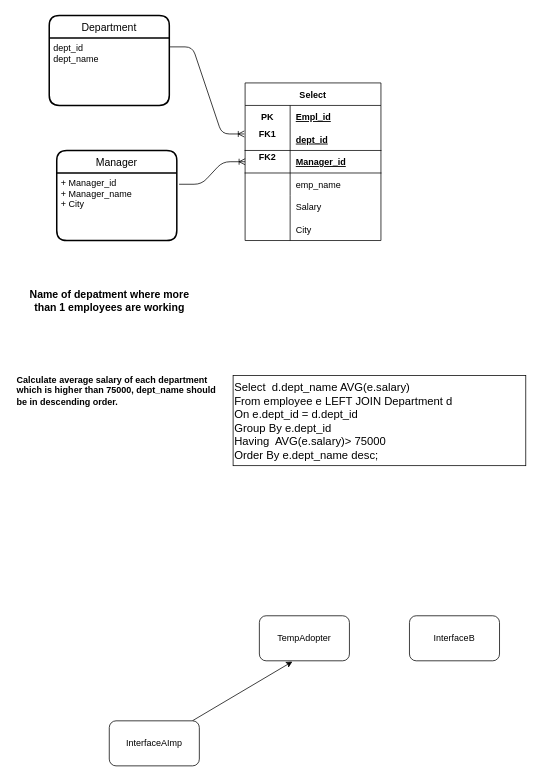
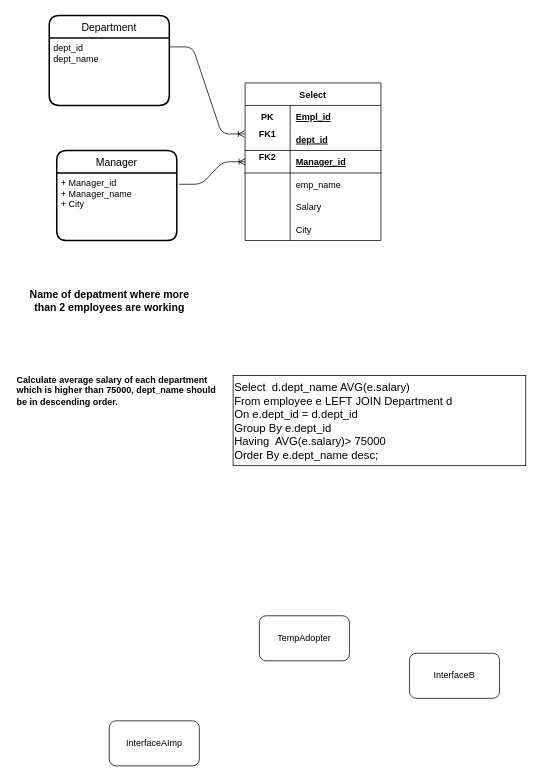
(110, 300) -> (110, 300)
(454, 638) -> (454, 675)
(240, 692) -> none
